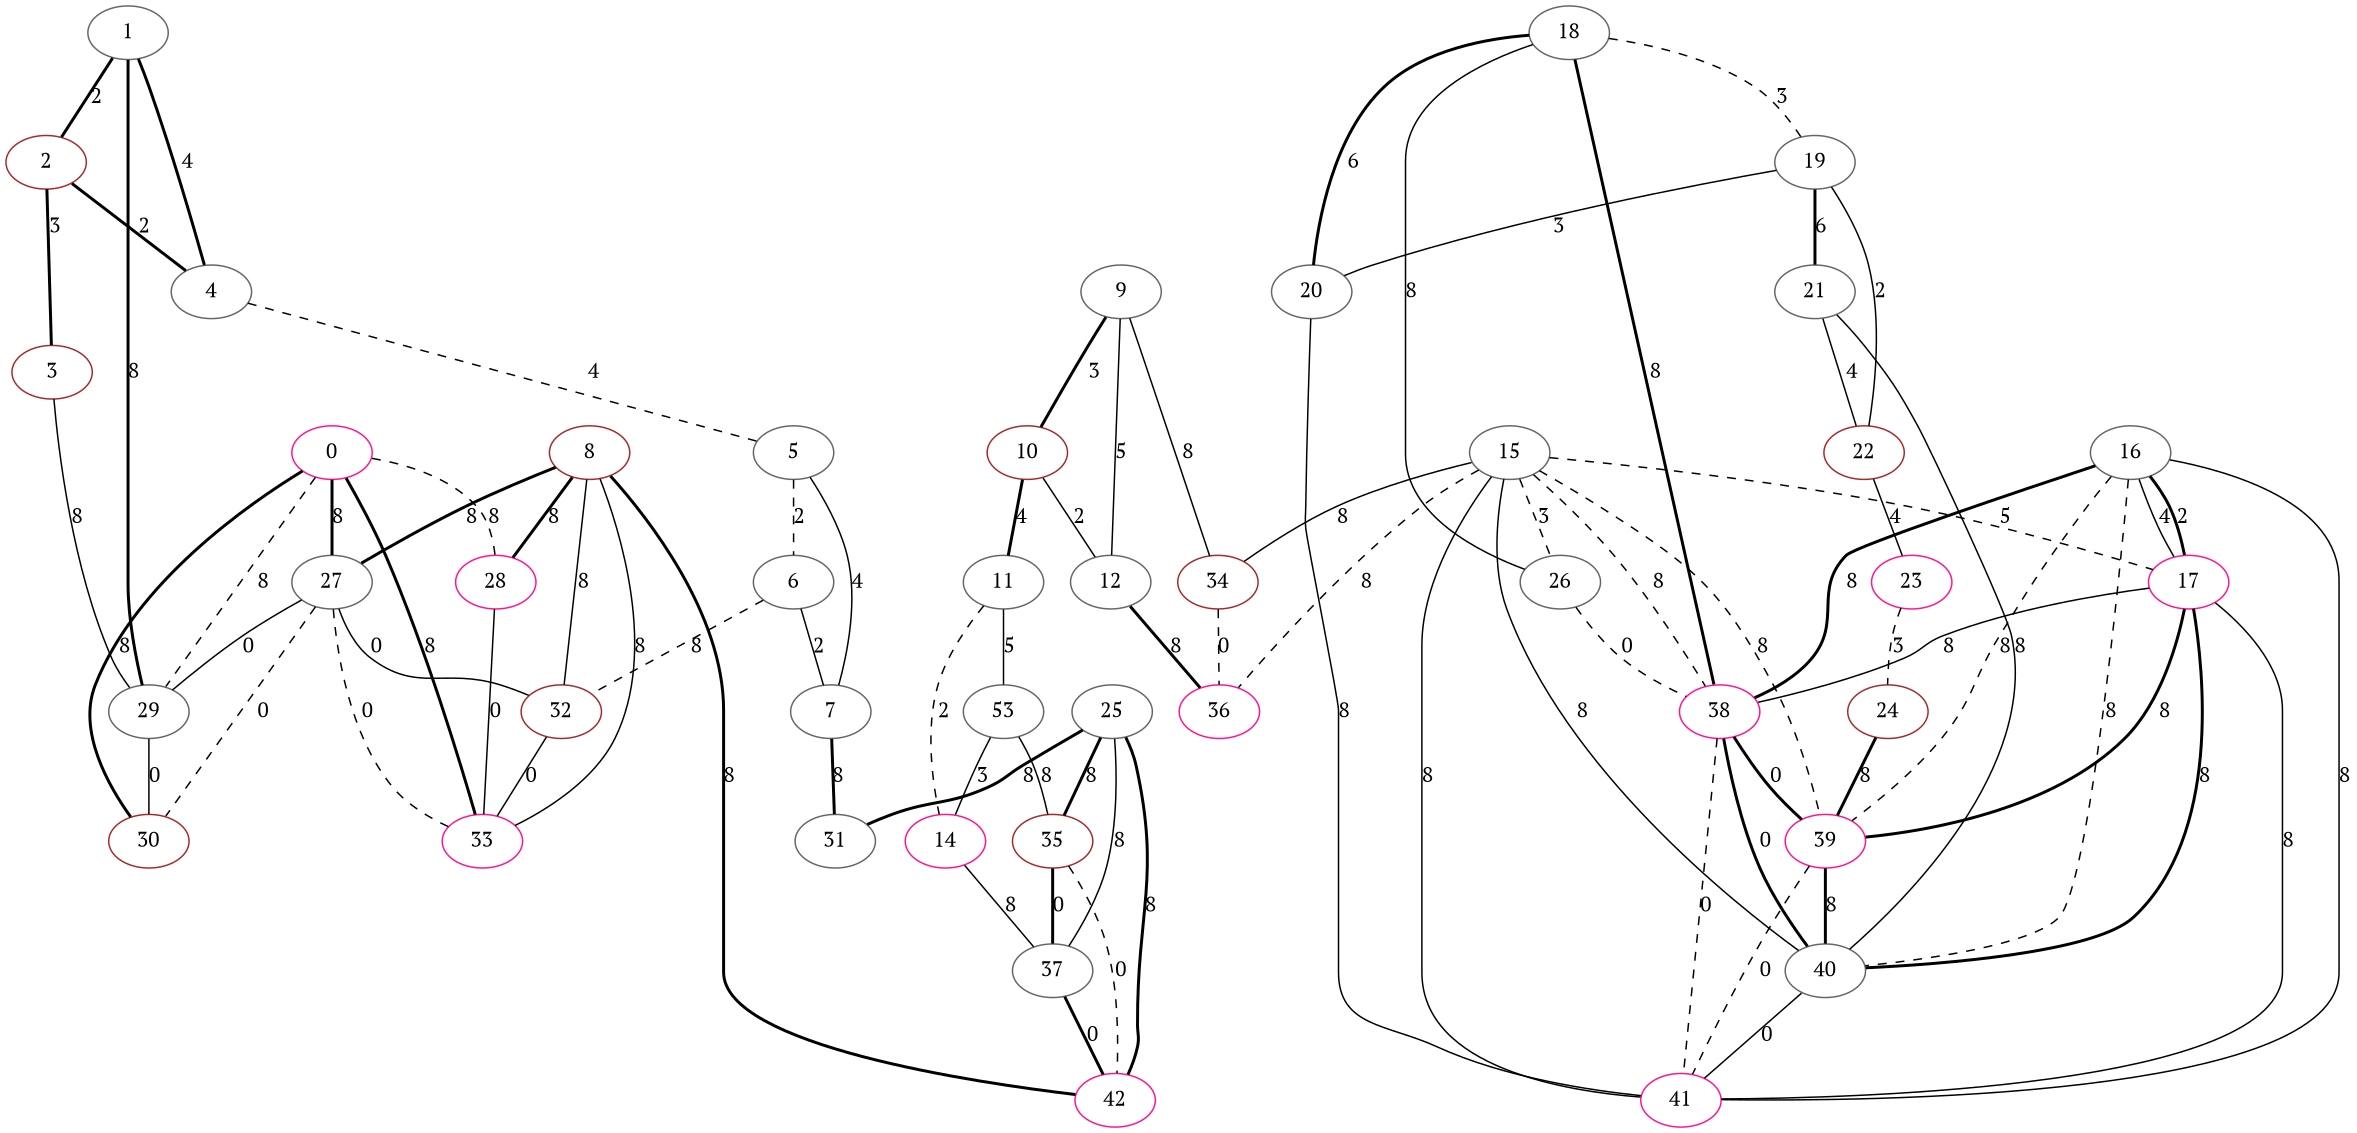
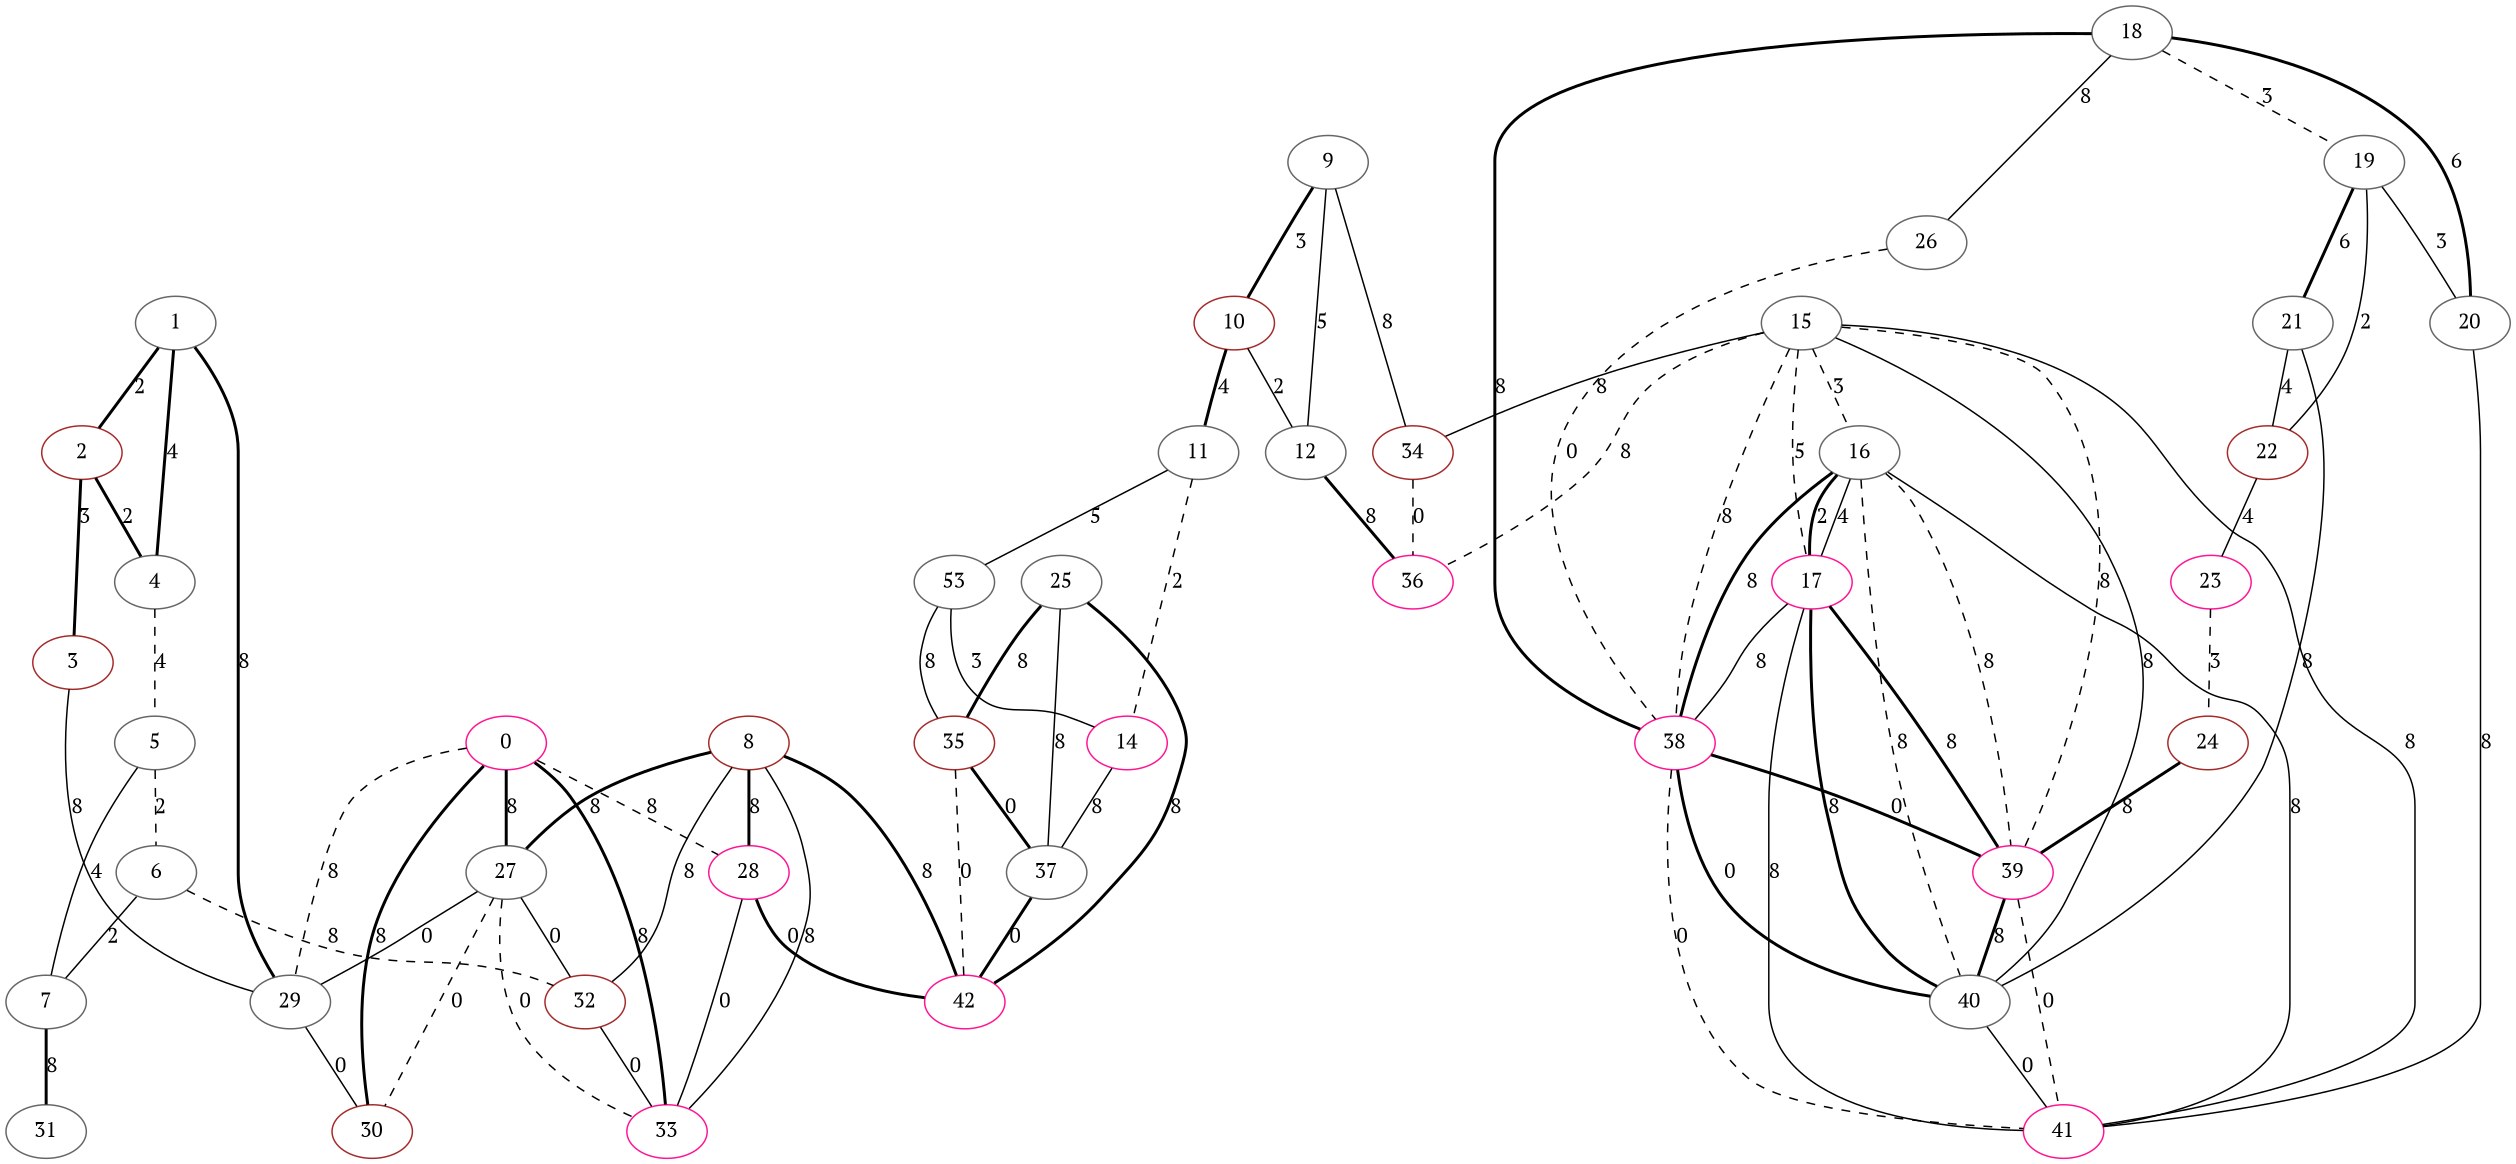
(1535, 518) -> (1831, 388)
(981, 790) -> none
none -> (825, 971)
